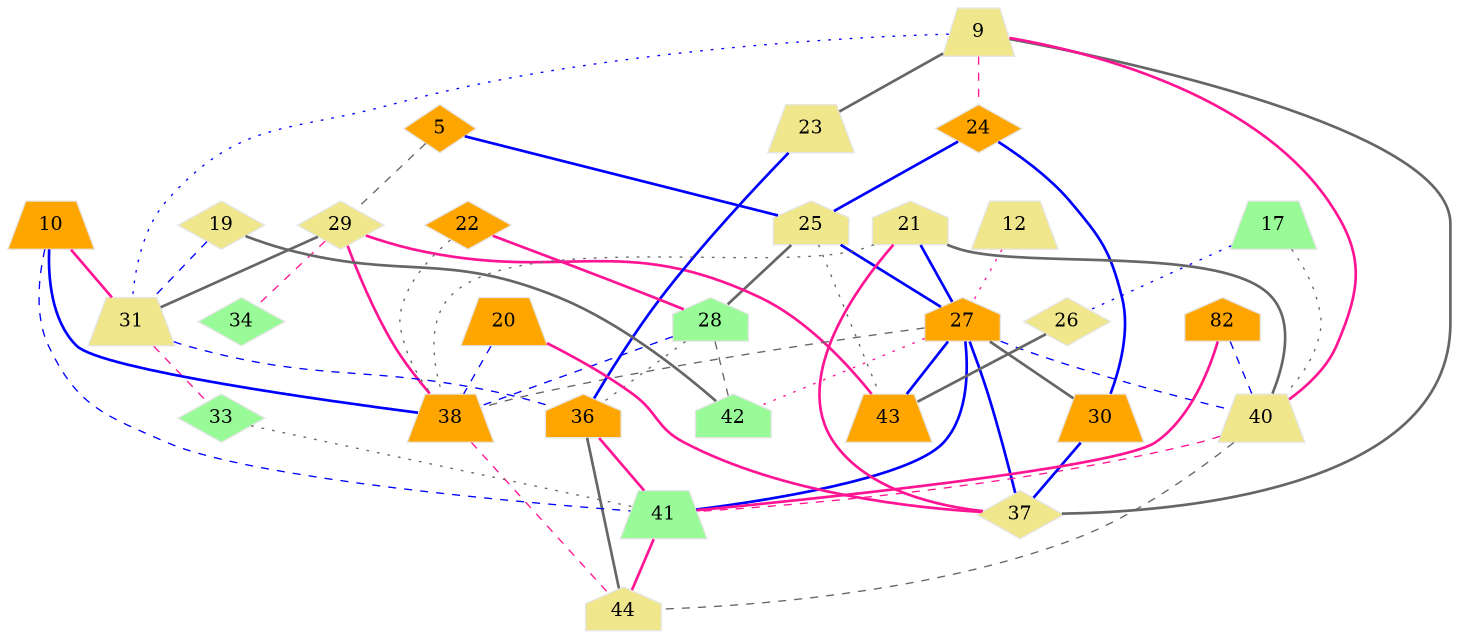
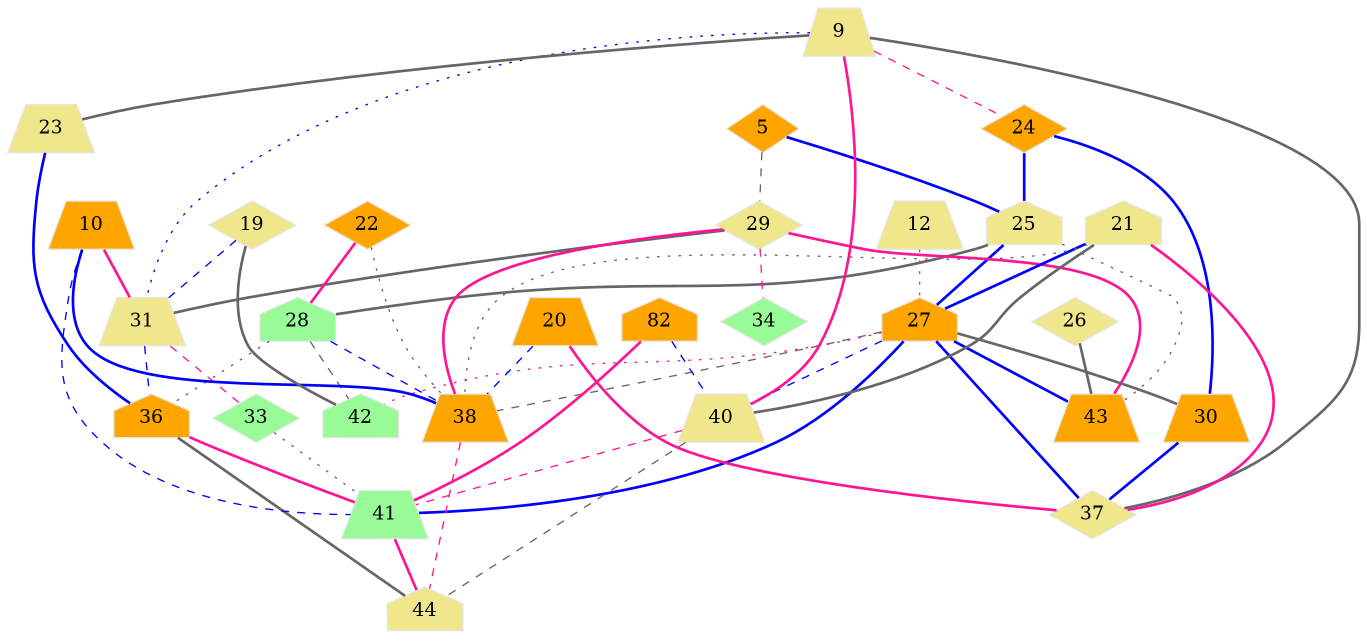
(1273, 225) -> none
